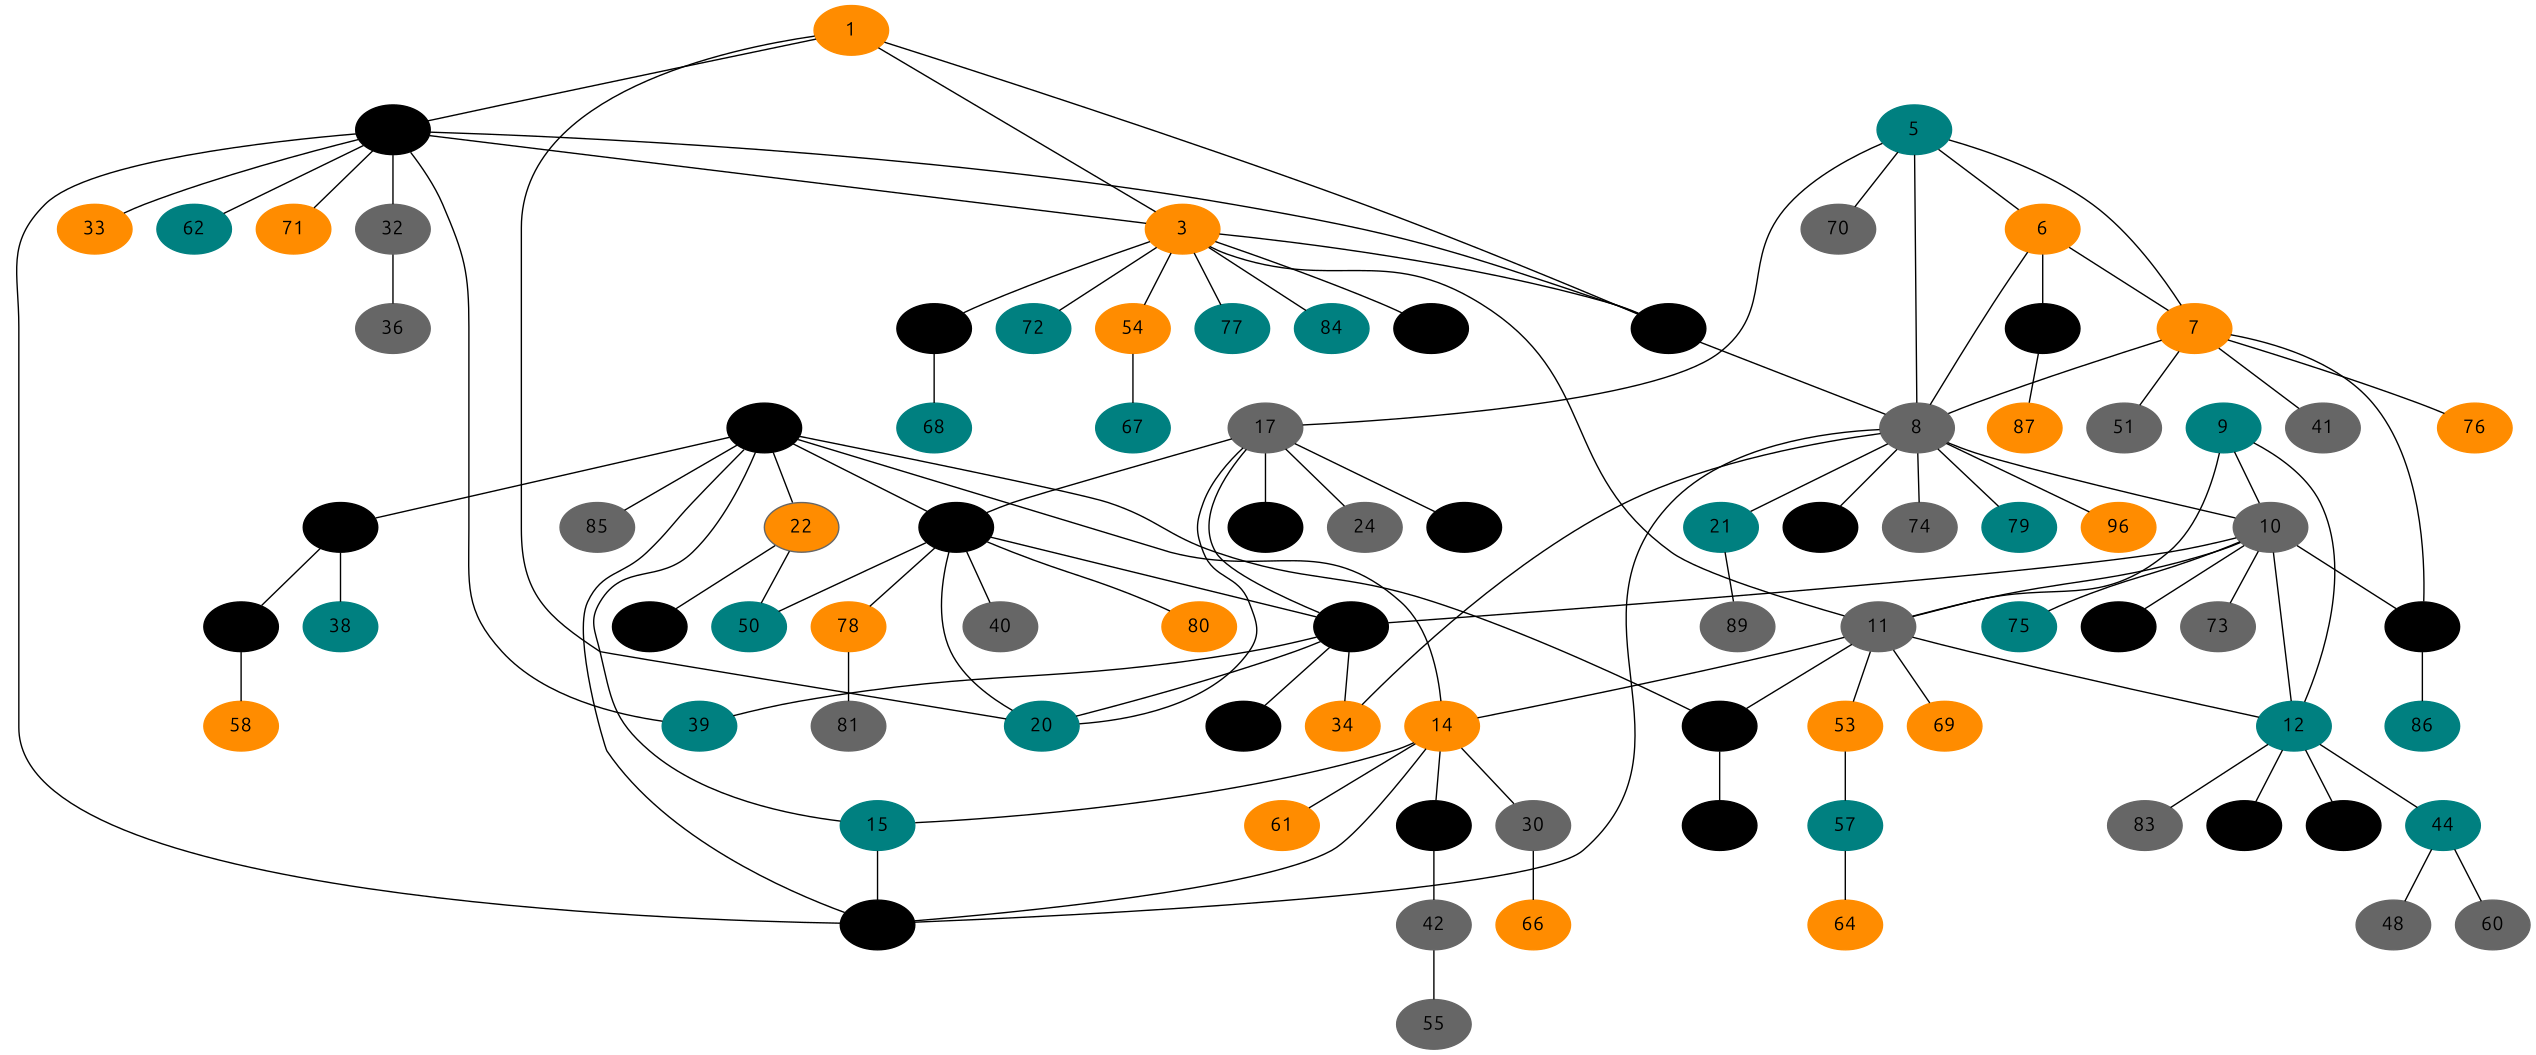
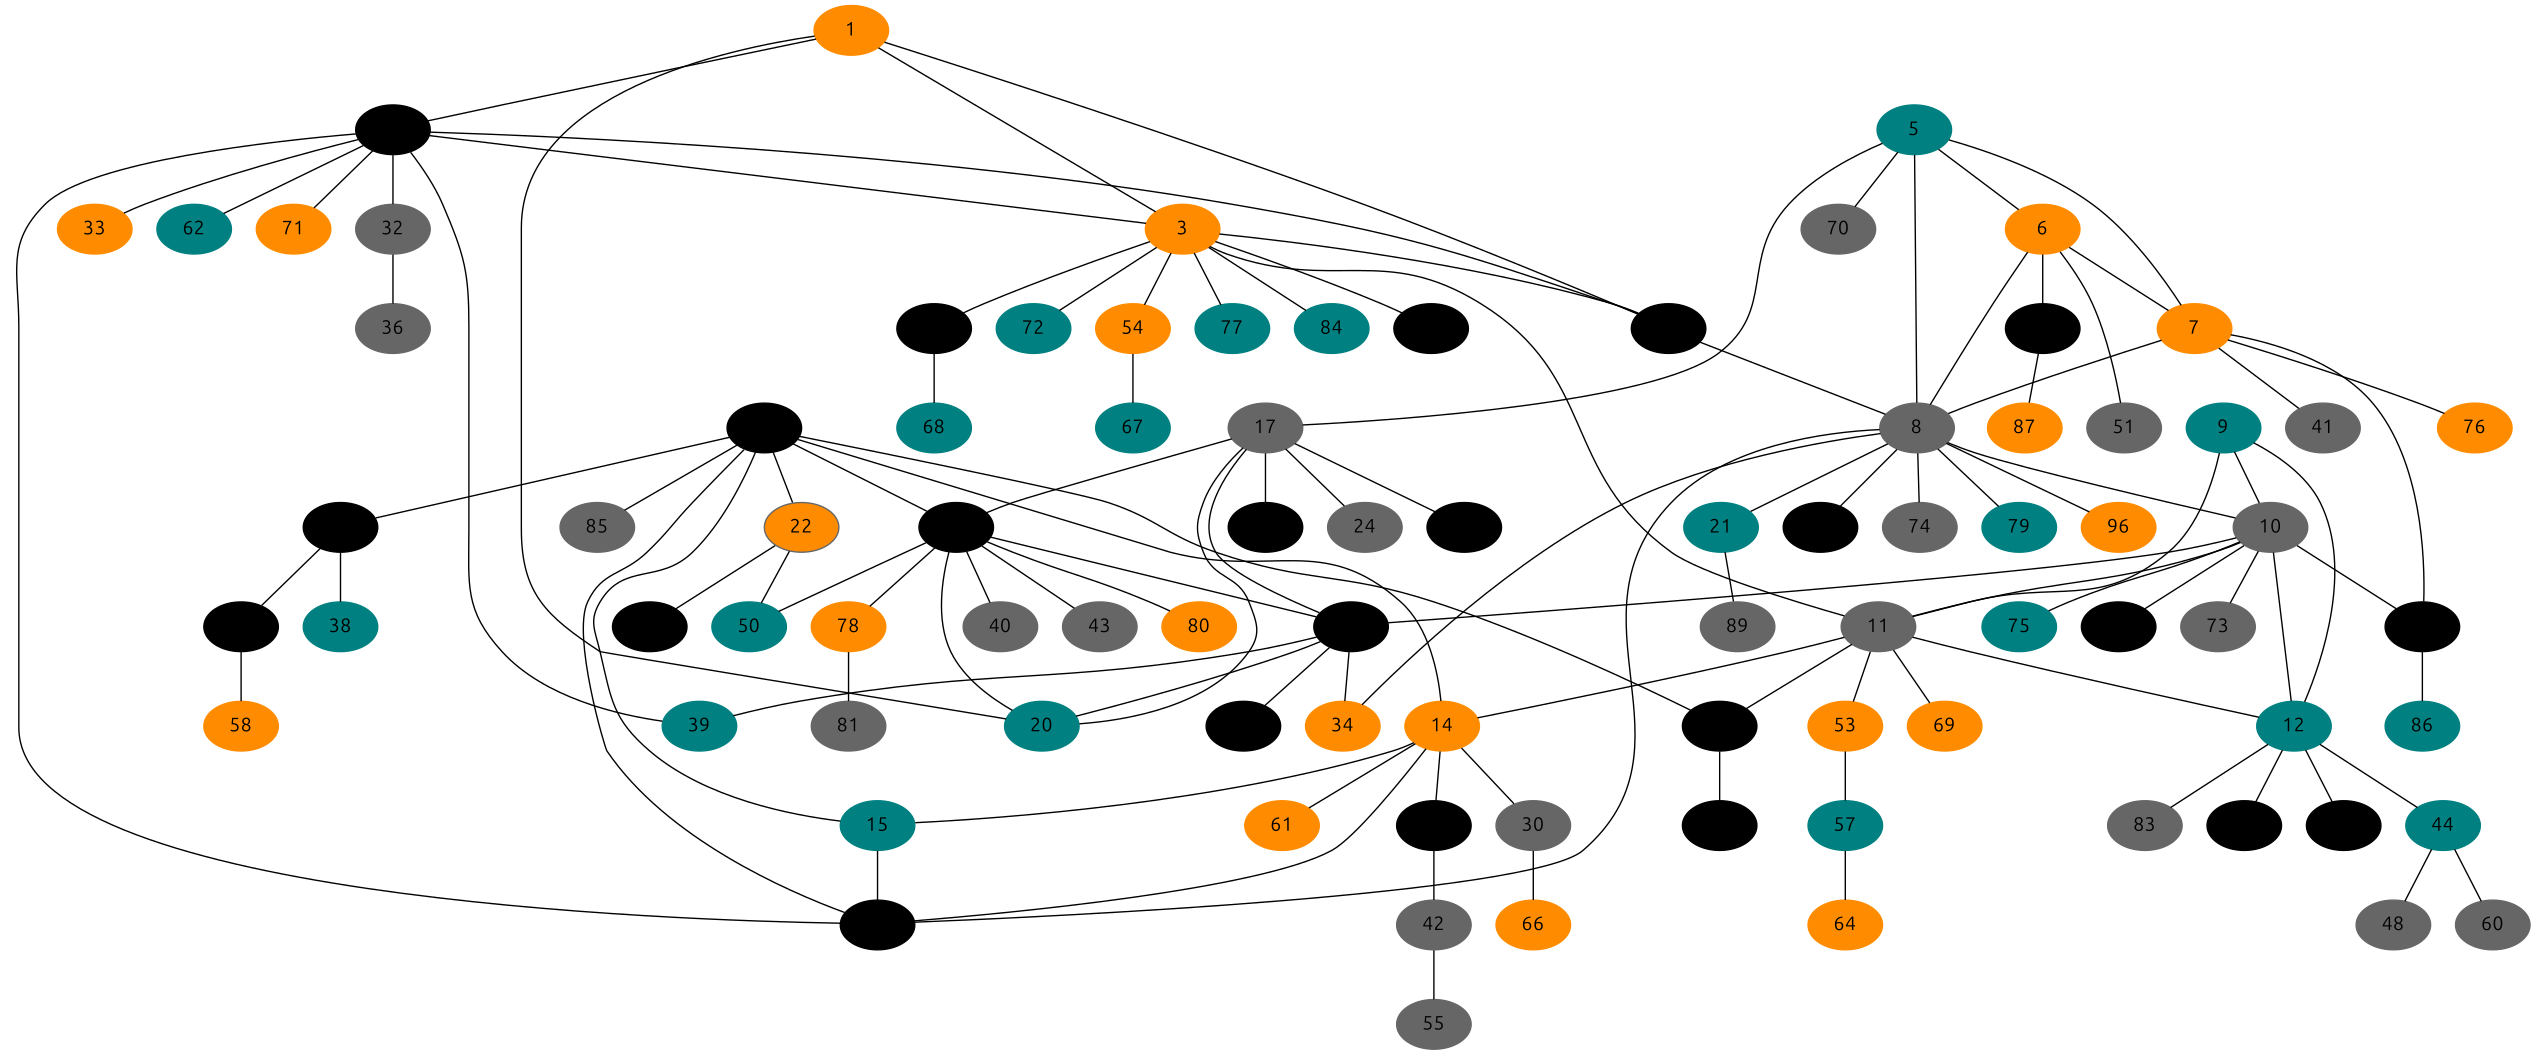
(2159, 378) -> (2100, 323)
none -> (1100, 627)
